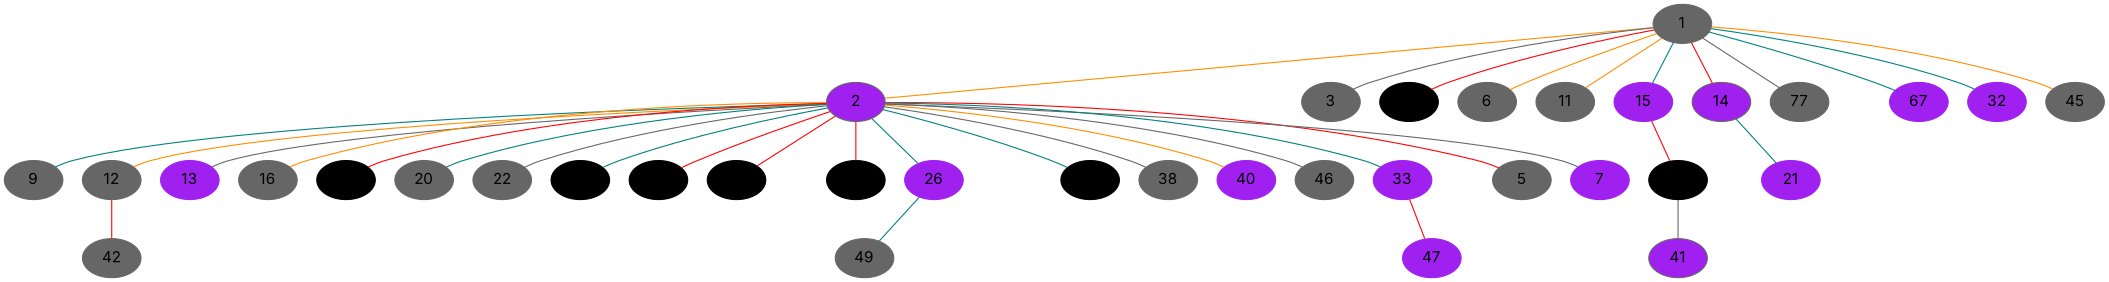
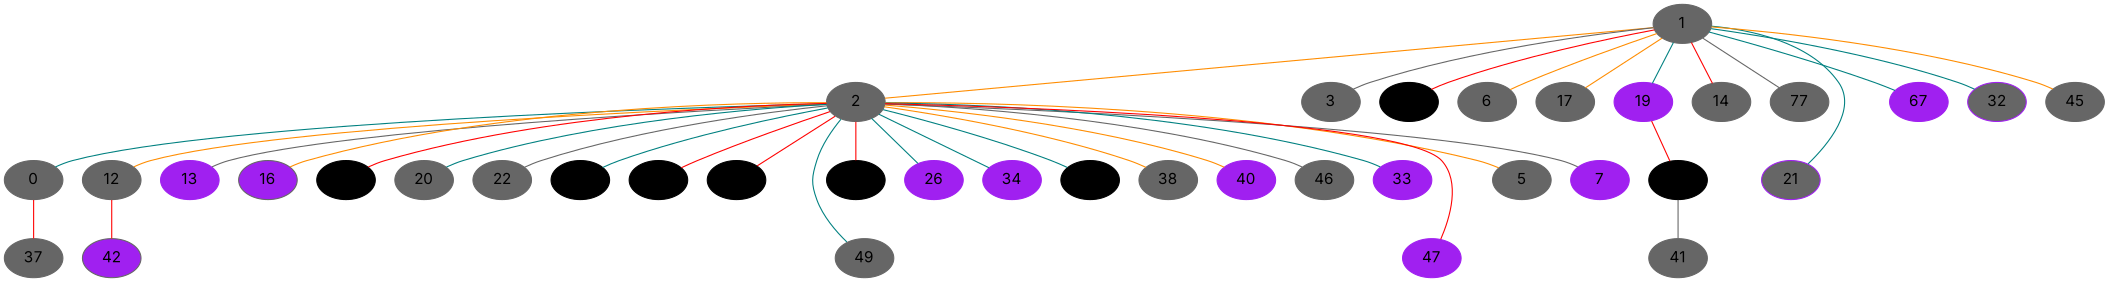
(856, 102) -> (856, 102)
(1565, 102) -> (1565, 102)
(1643, 102) -> (1643, 102)
(1721, 102) -> (1721, 102)
(1997, 102) -> (1997, 102)
(1194, 116) -> (1194, 116)
(1017, 130) -> (1017, 130)
(1756, 141) -> (1834, 77)
(34, 180) -> (34, 180)
(268, 180) -> (268, 180)
none -> (1012, 180)
(1791, 180) -> (1791, 180)
(899, 219) -> (813, 182)
(1417, 219) -> (1207, 119)
none -> (34, 258)
(112, 258) -> (112, 258)
(1678, 258) -> (1678, 258)
